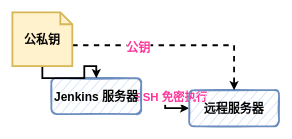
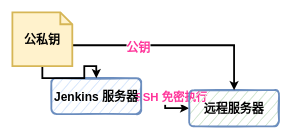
(208, 45) -> (208, 45)
(234, 108) -> (234, 108)
